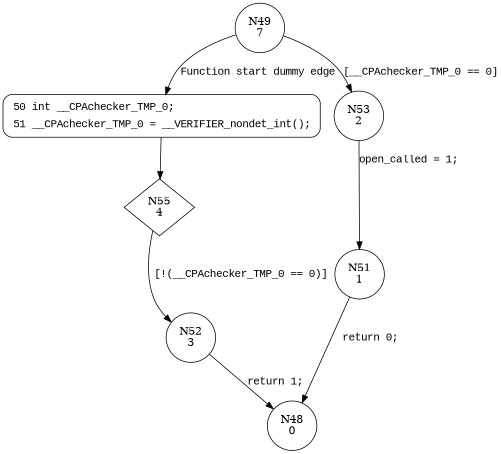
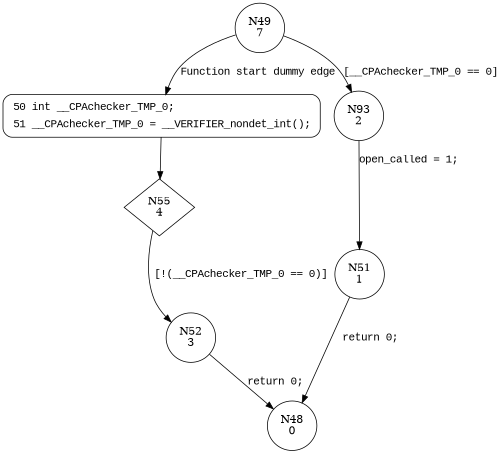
(359, 116) -> (359, 116)
(275, 382) -> (275, 382)
